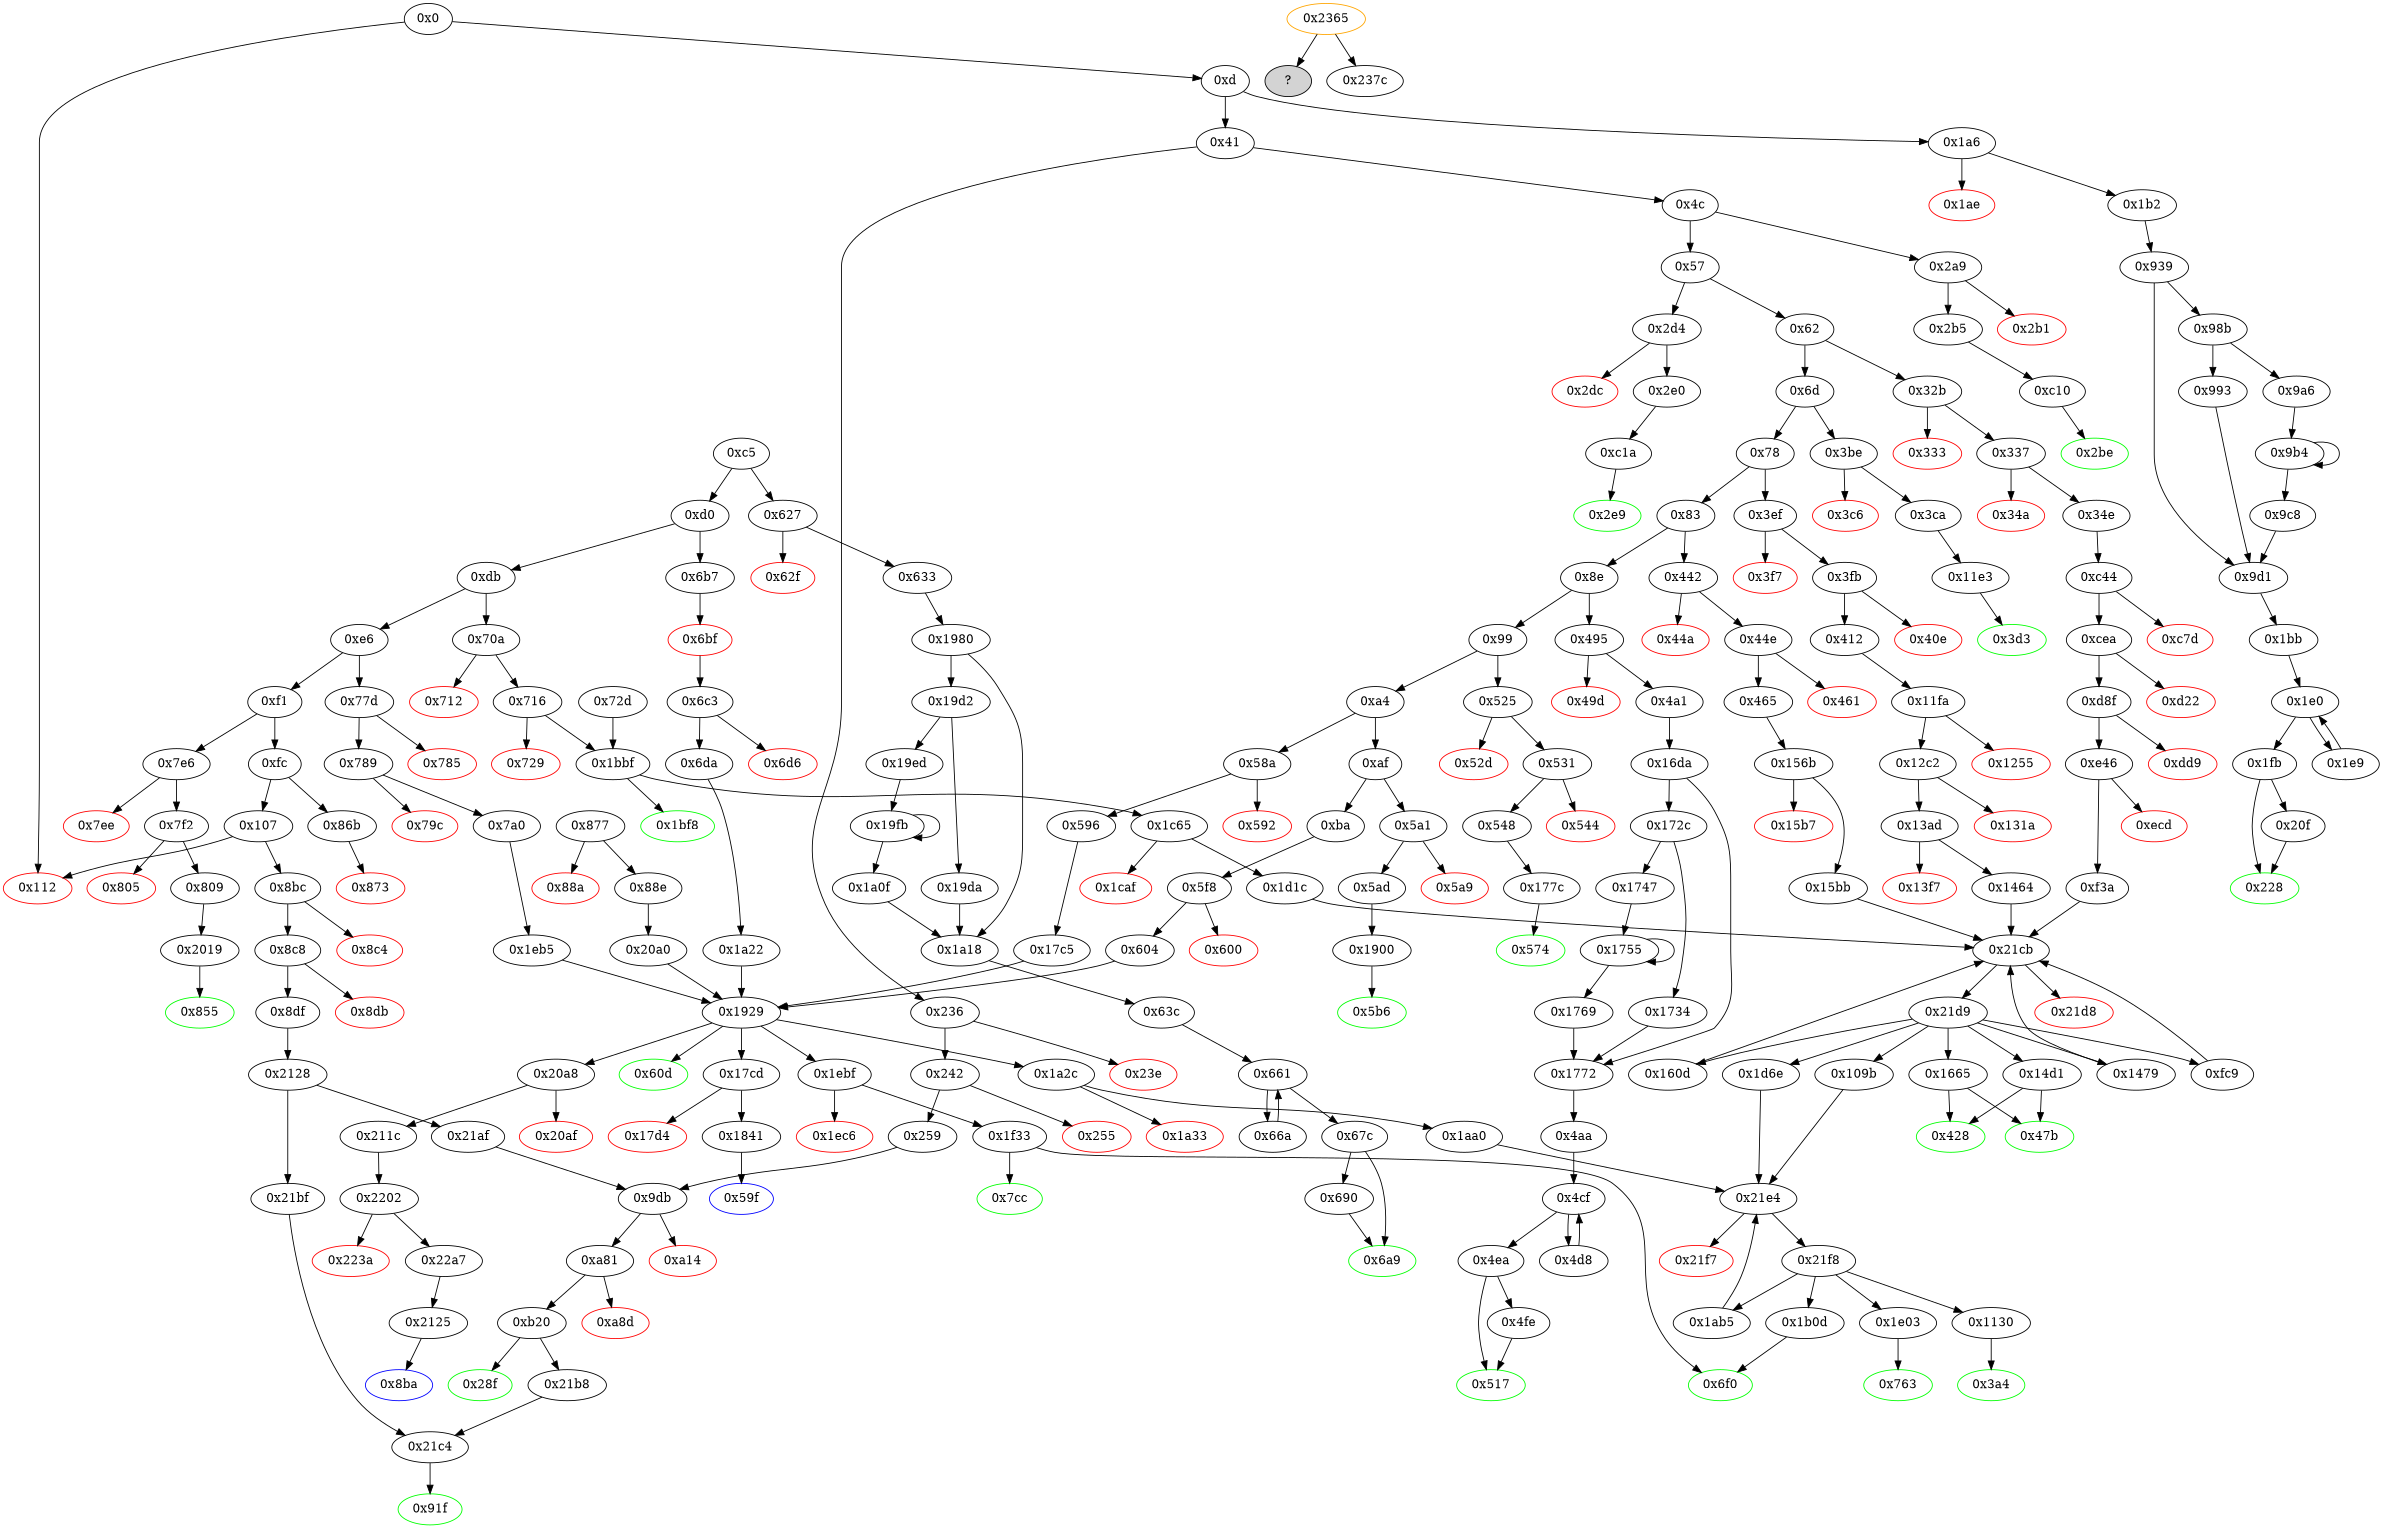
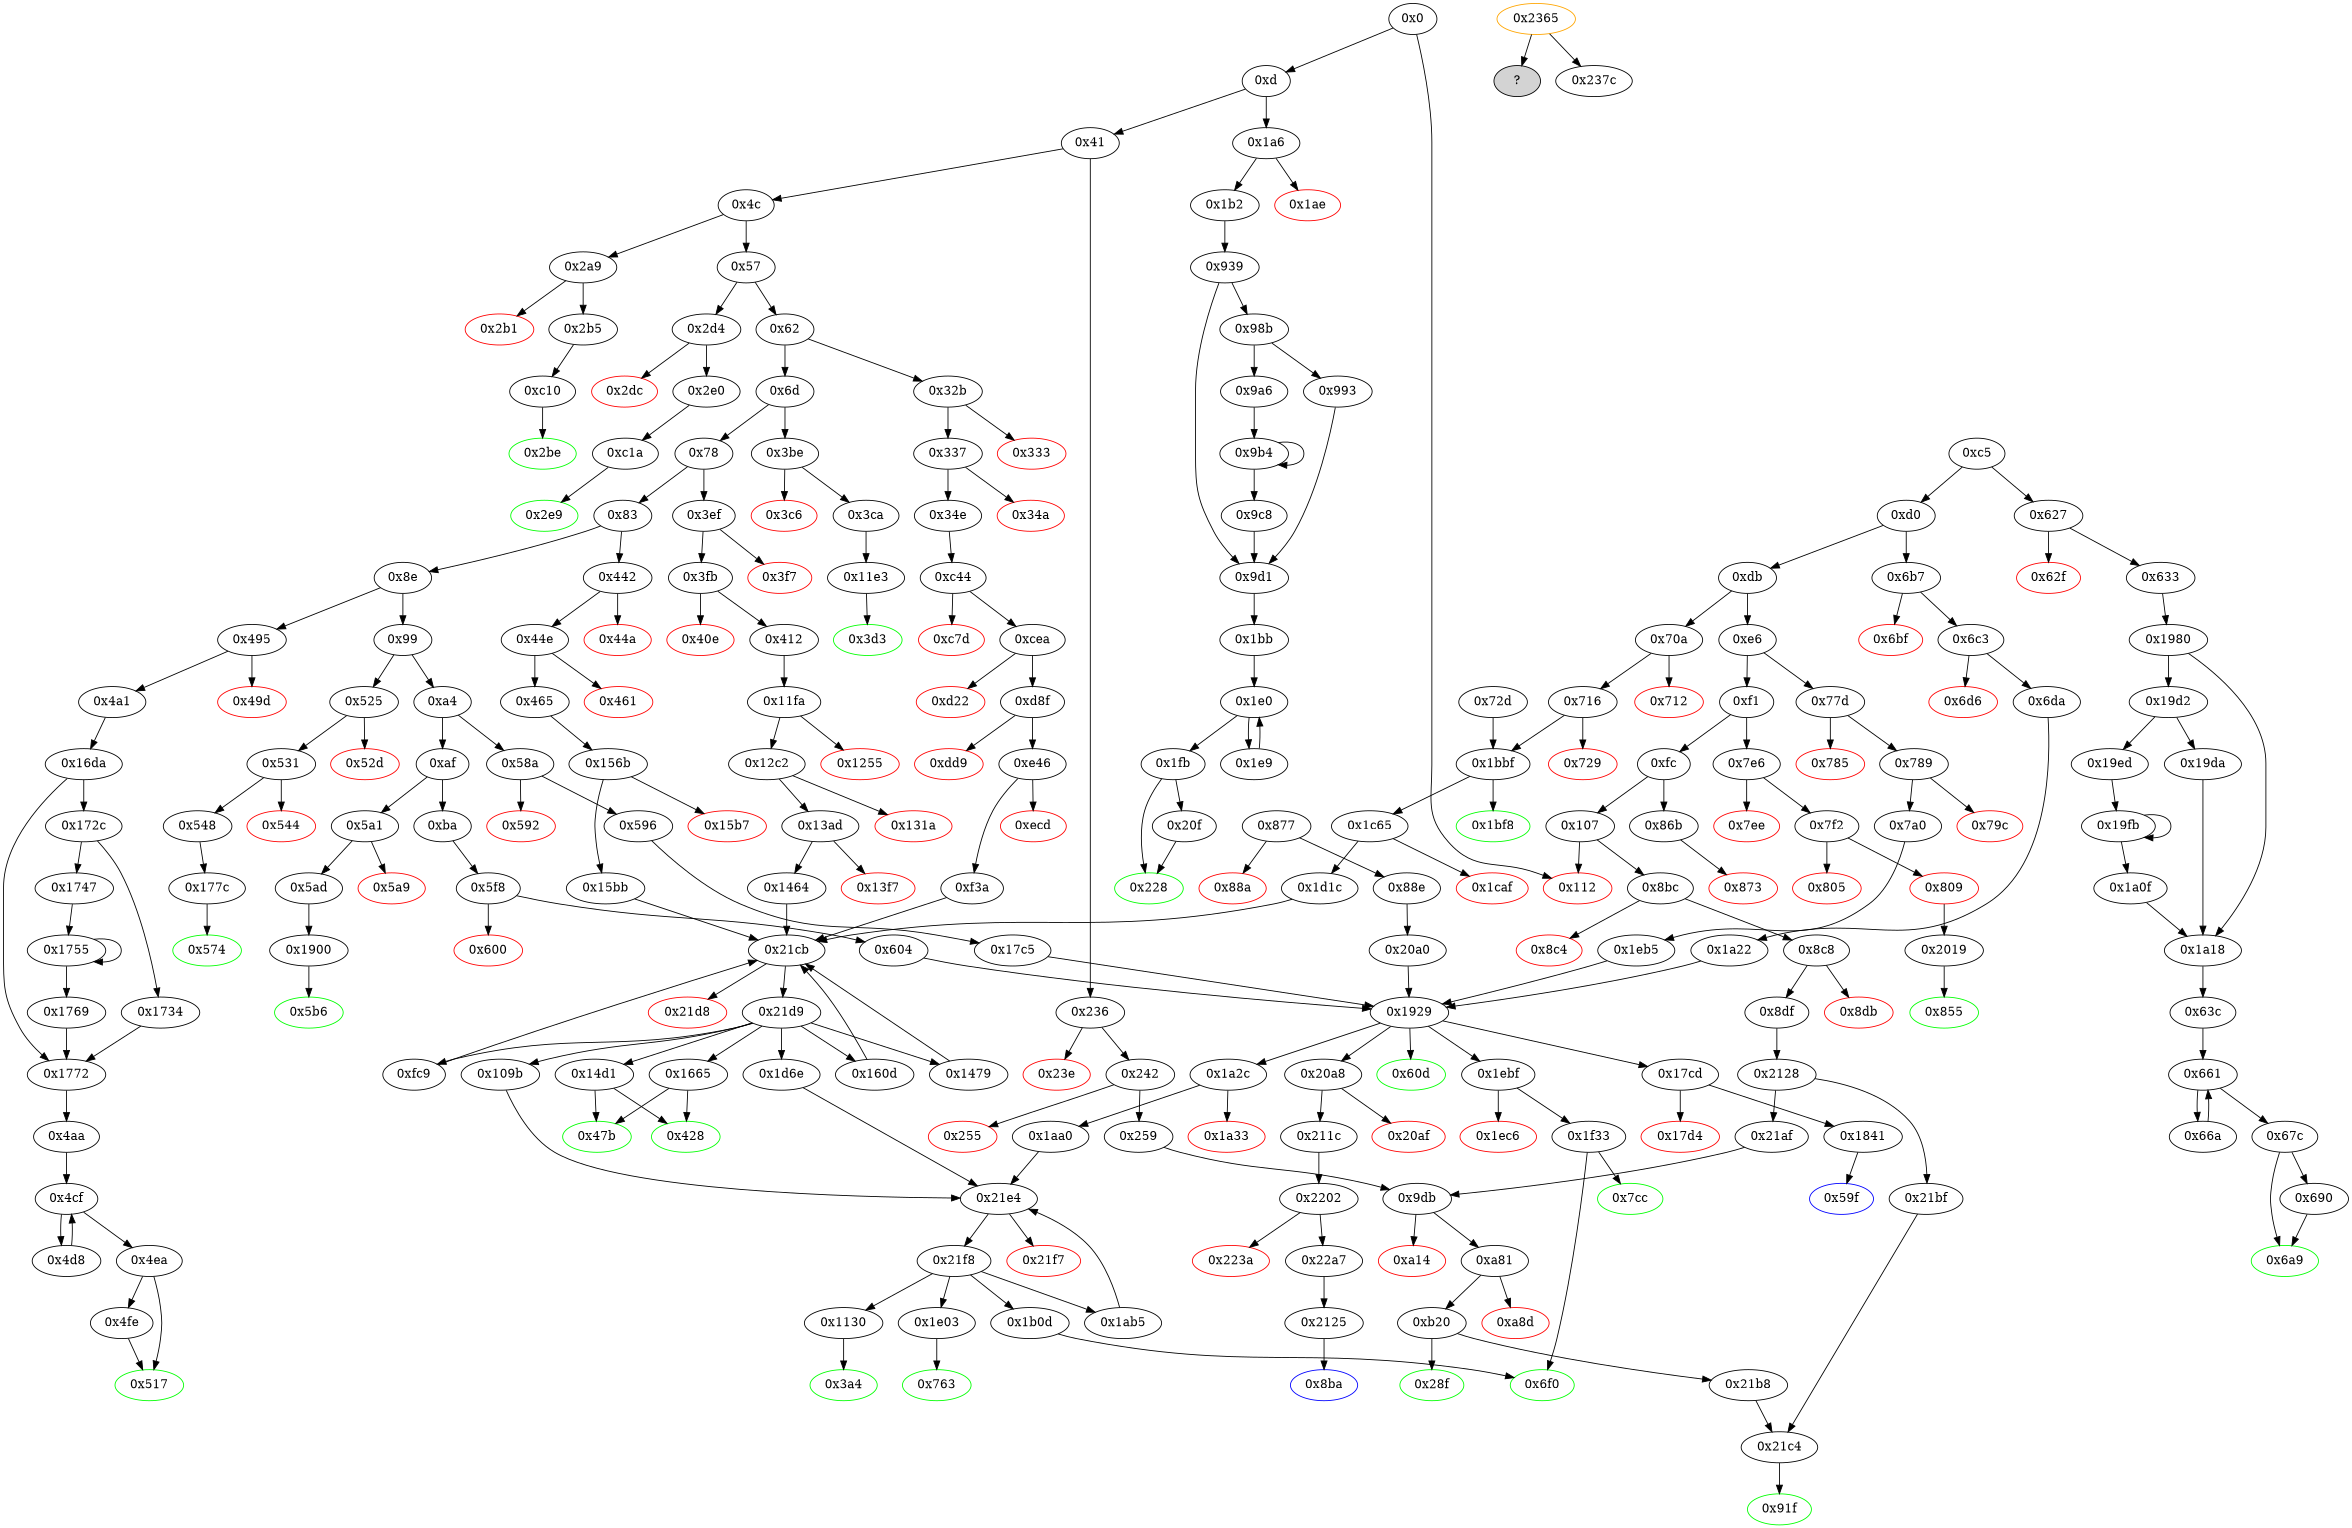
(700, 667) -> (1935, 606)
(205, 888) -> (1944, 888)
